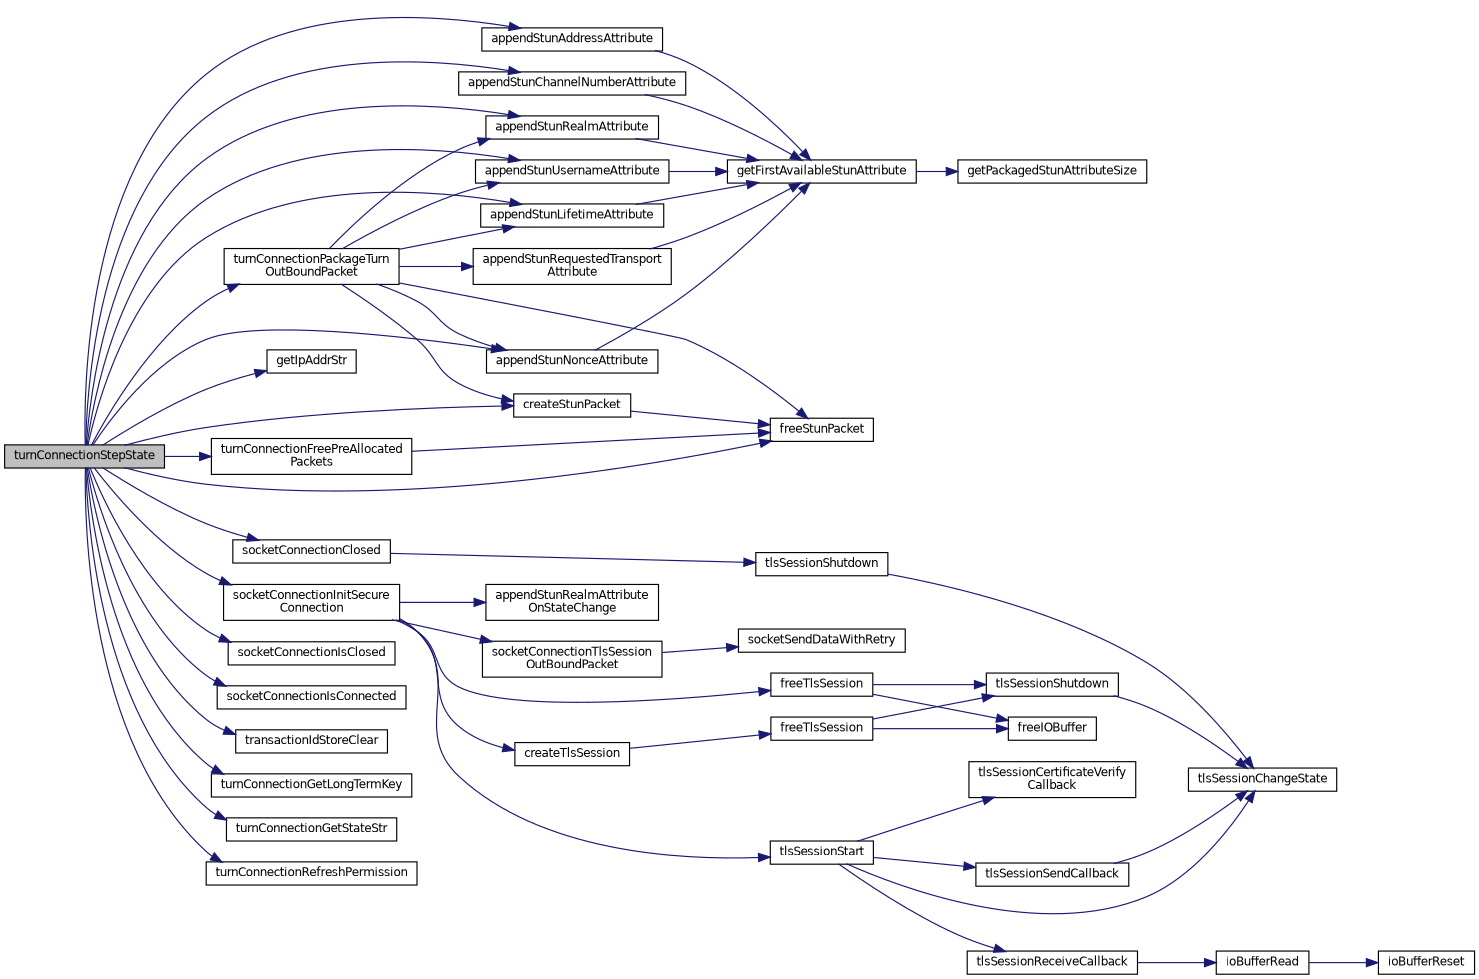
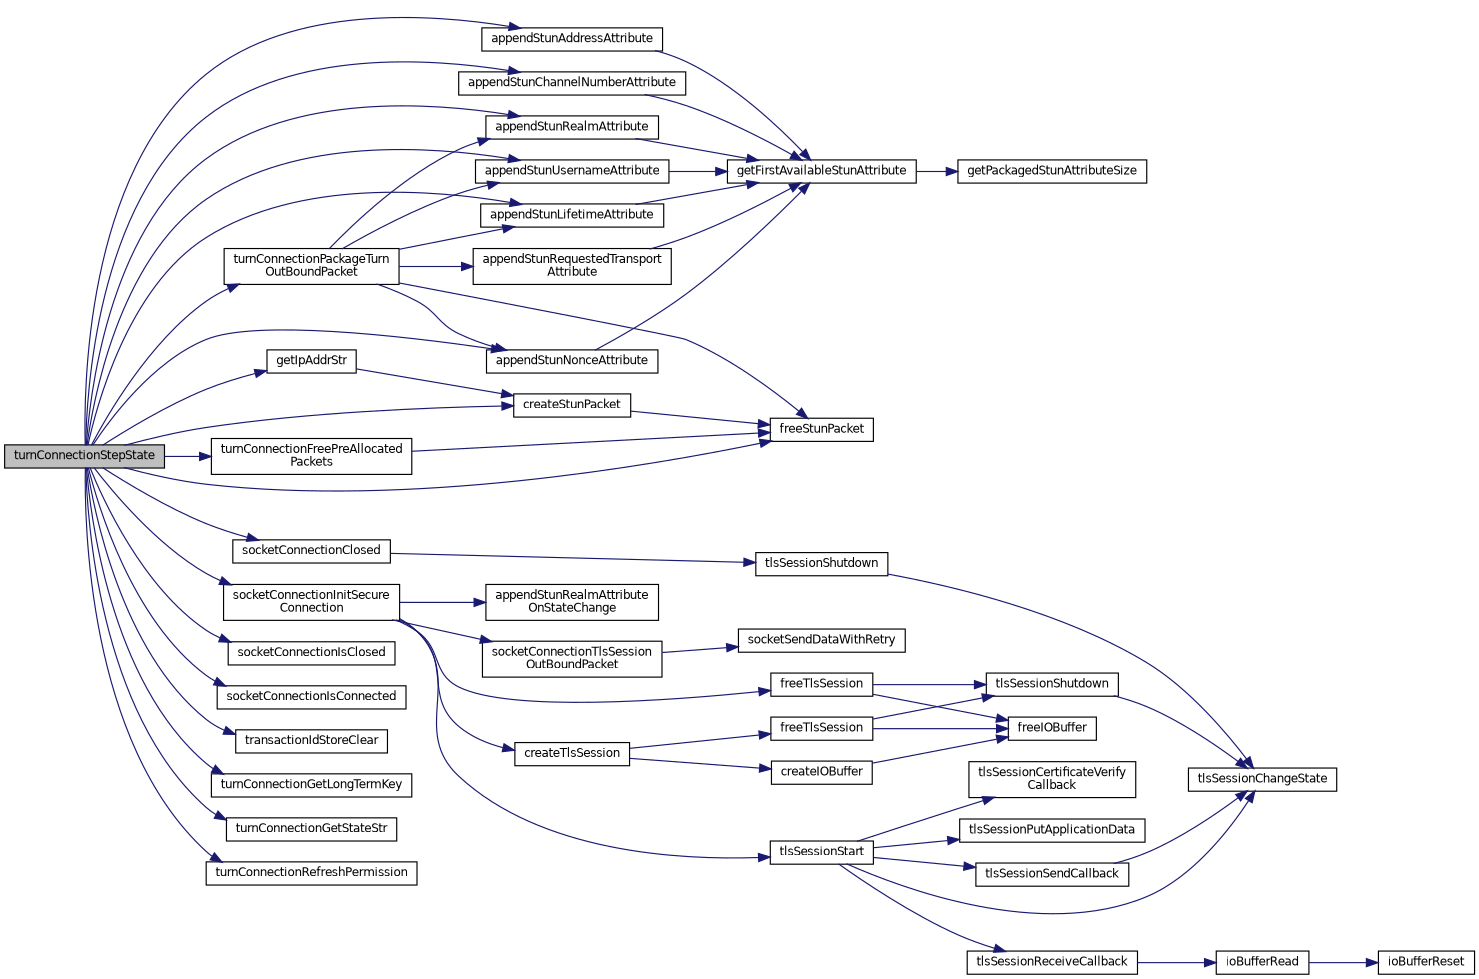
(425, 347) -> (429, 381)
none -> (822, 773)
none -> (1052, 831)
